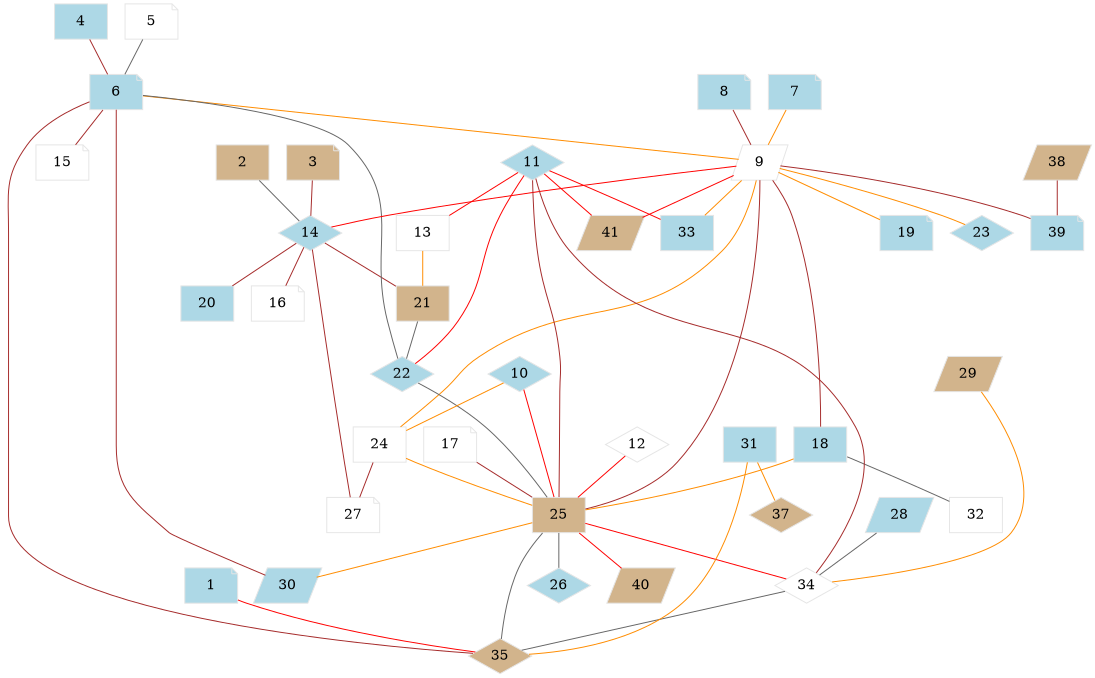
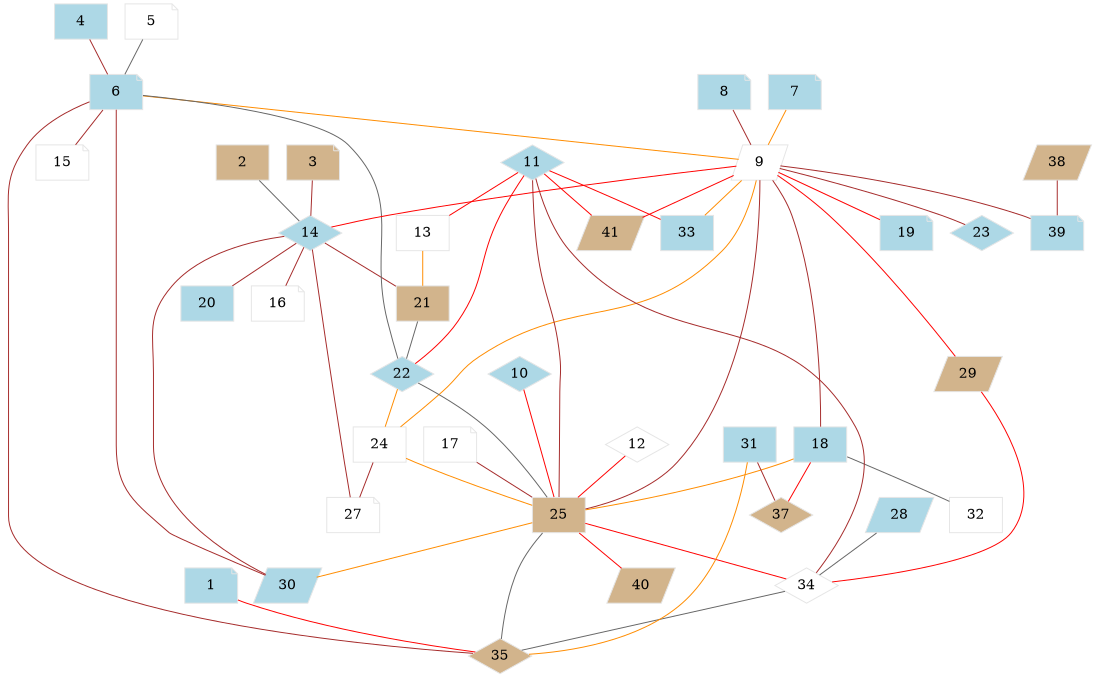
(873, 194) -> (873, 194)
(829, 196) -> (829, 196)
none -> (873, 259)
none -> (153, 390)
(450, 409) -> (391, 408)
(766, 481) -> (766, 481)
none -> (799, 482)
(998, 543) -> (998, 543)
(559, 586) -> none
